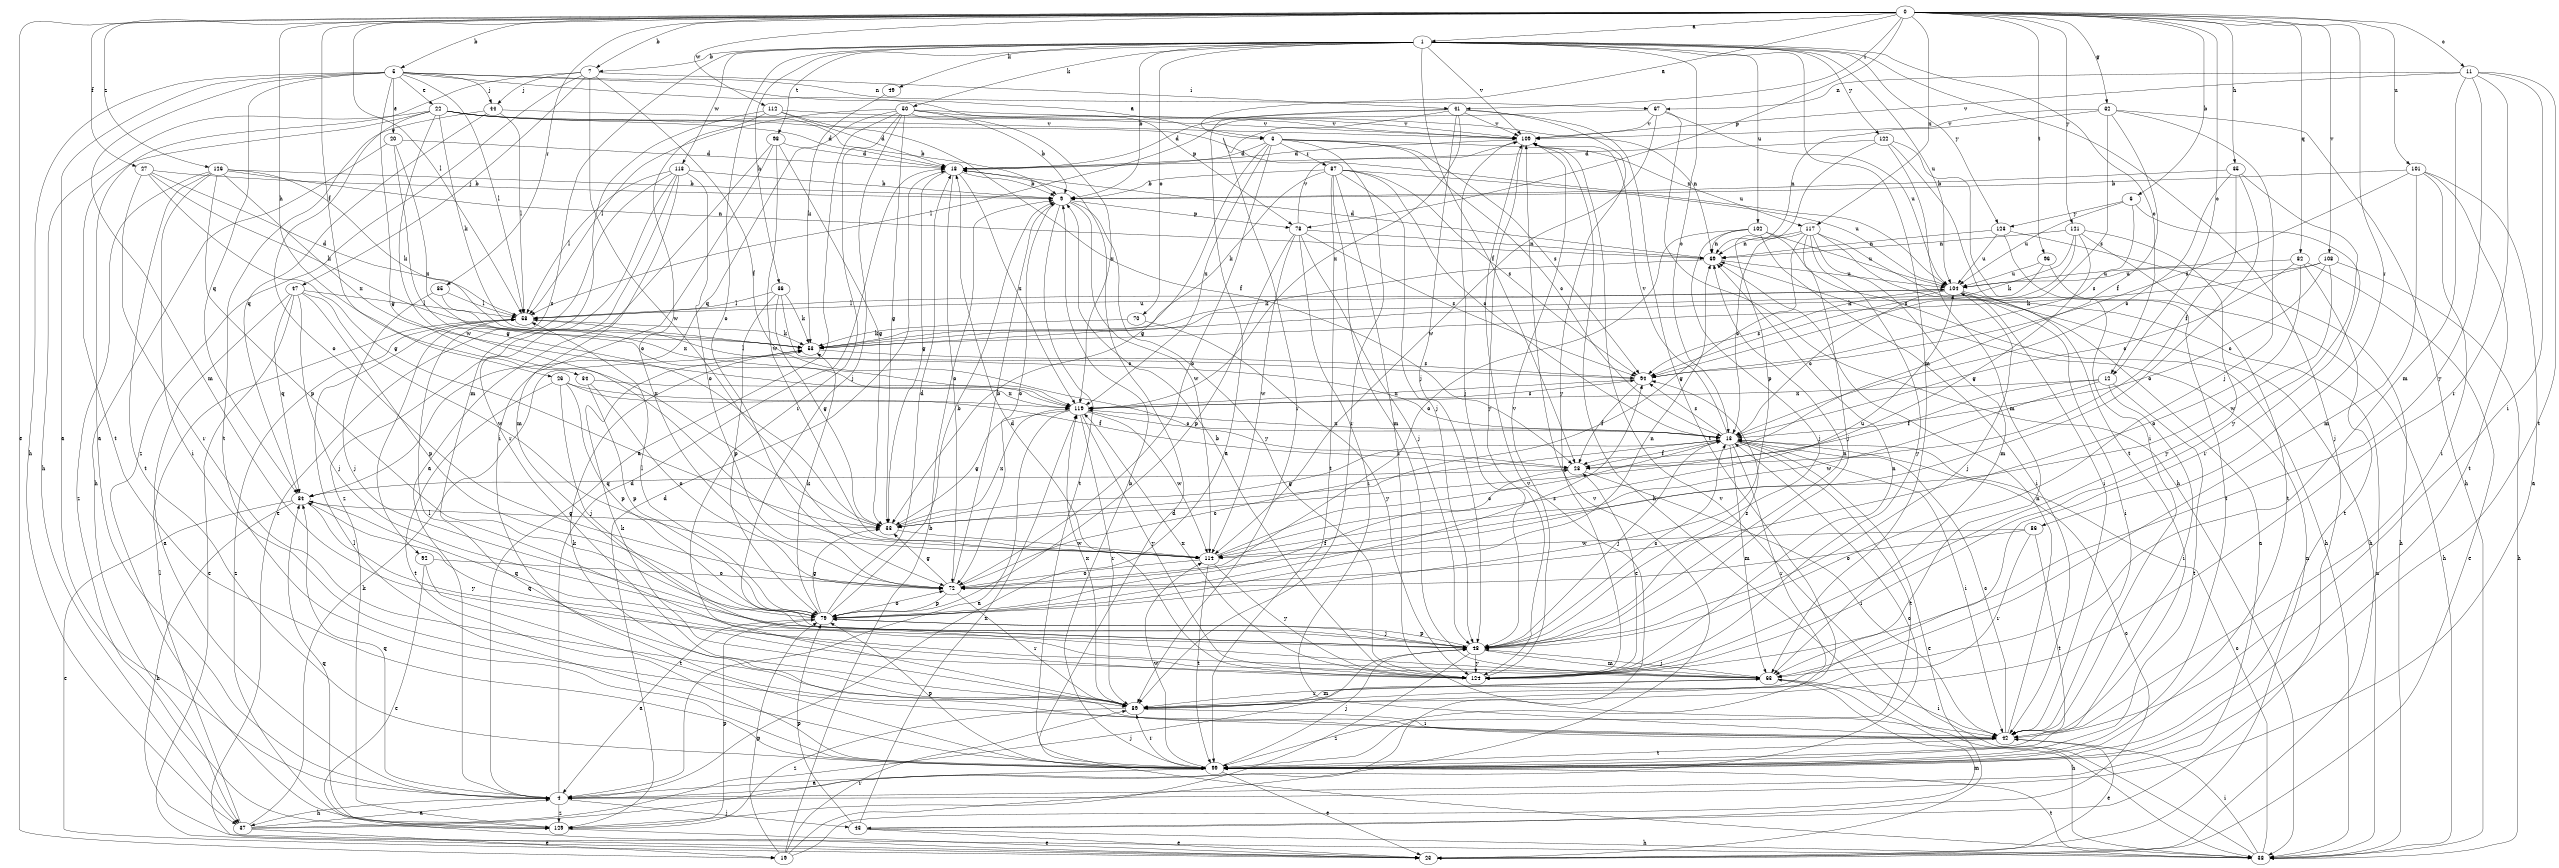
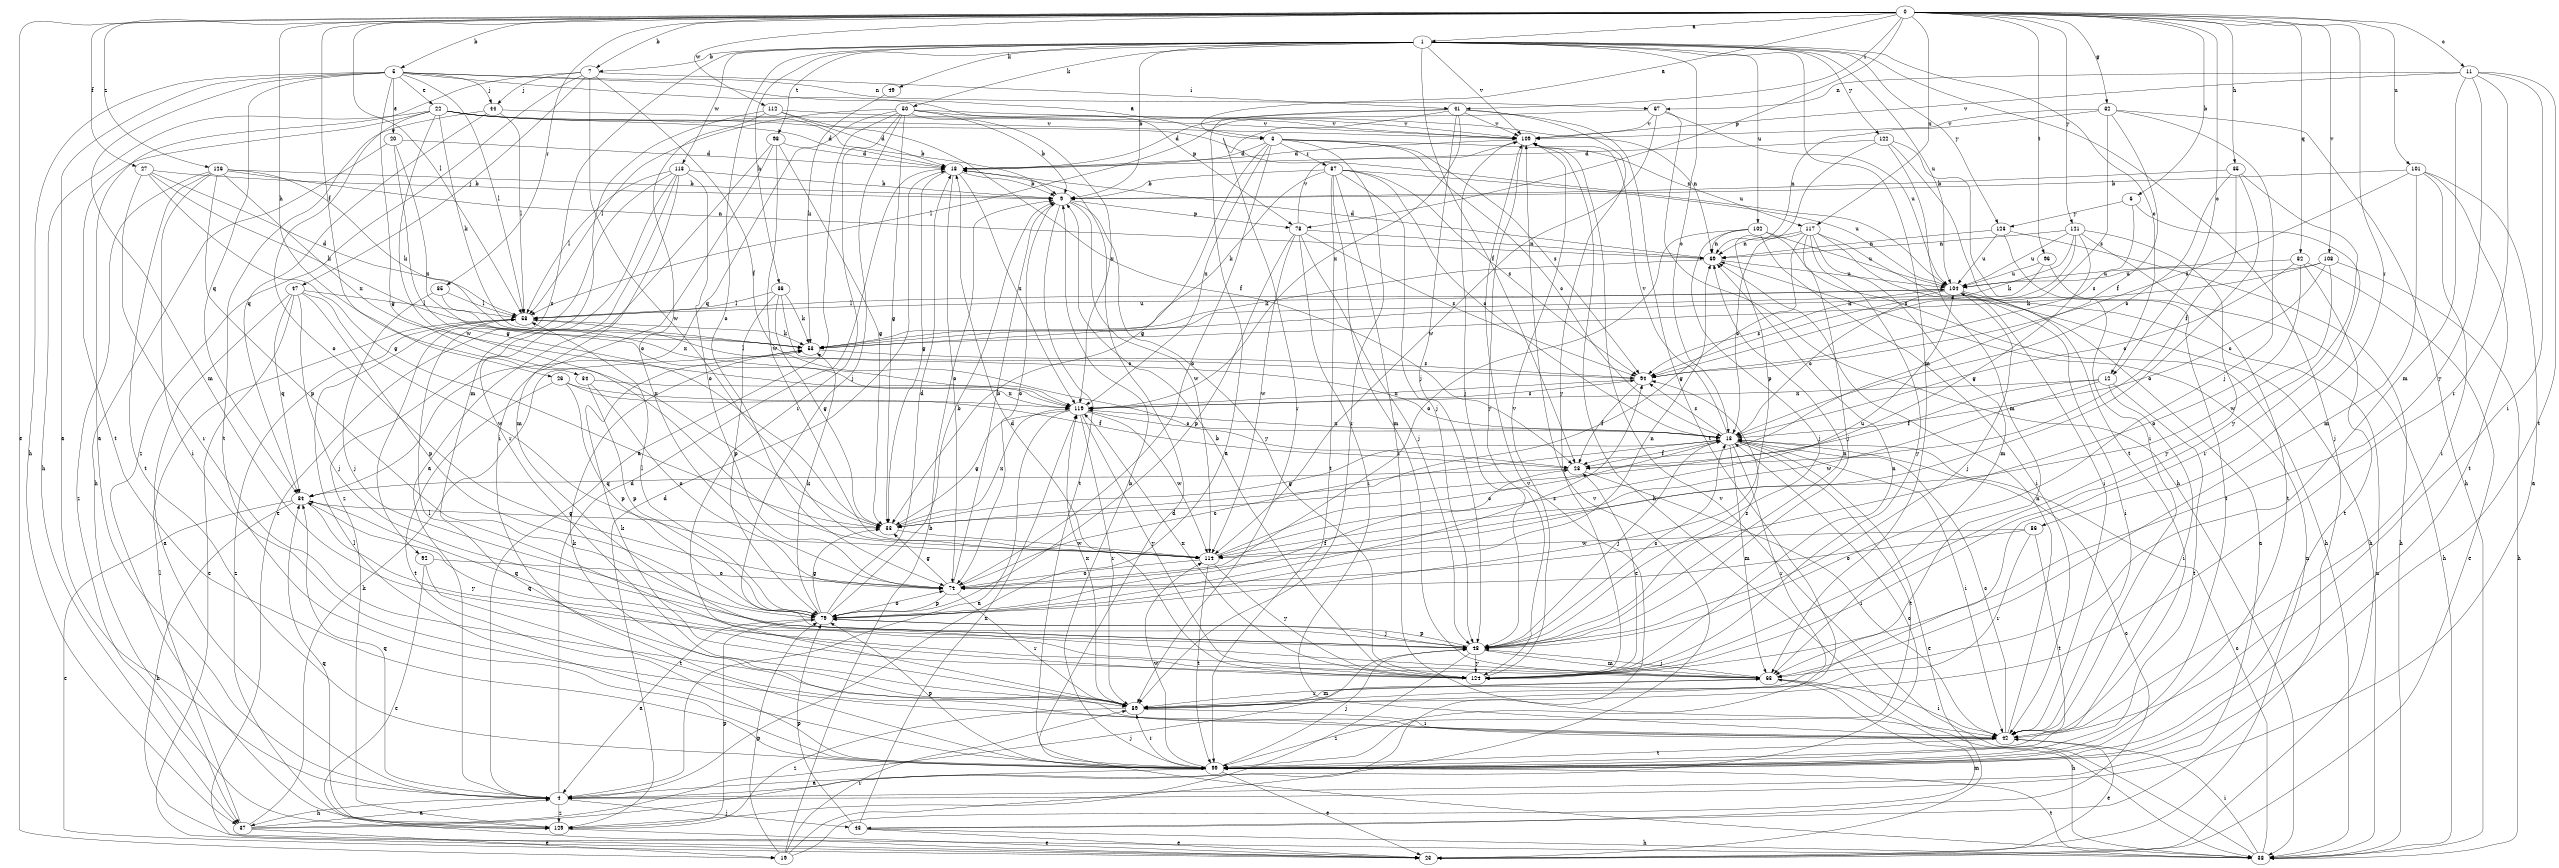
(2047, 230) -> (2017, 260)
(1137, 319) -> none
(691, 589) -> none
(952, 589) -> (952, 589)
